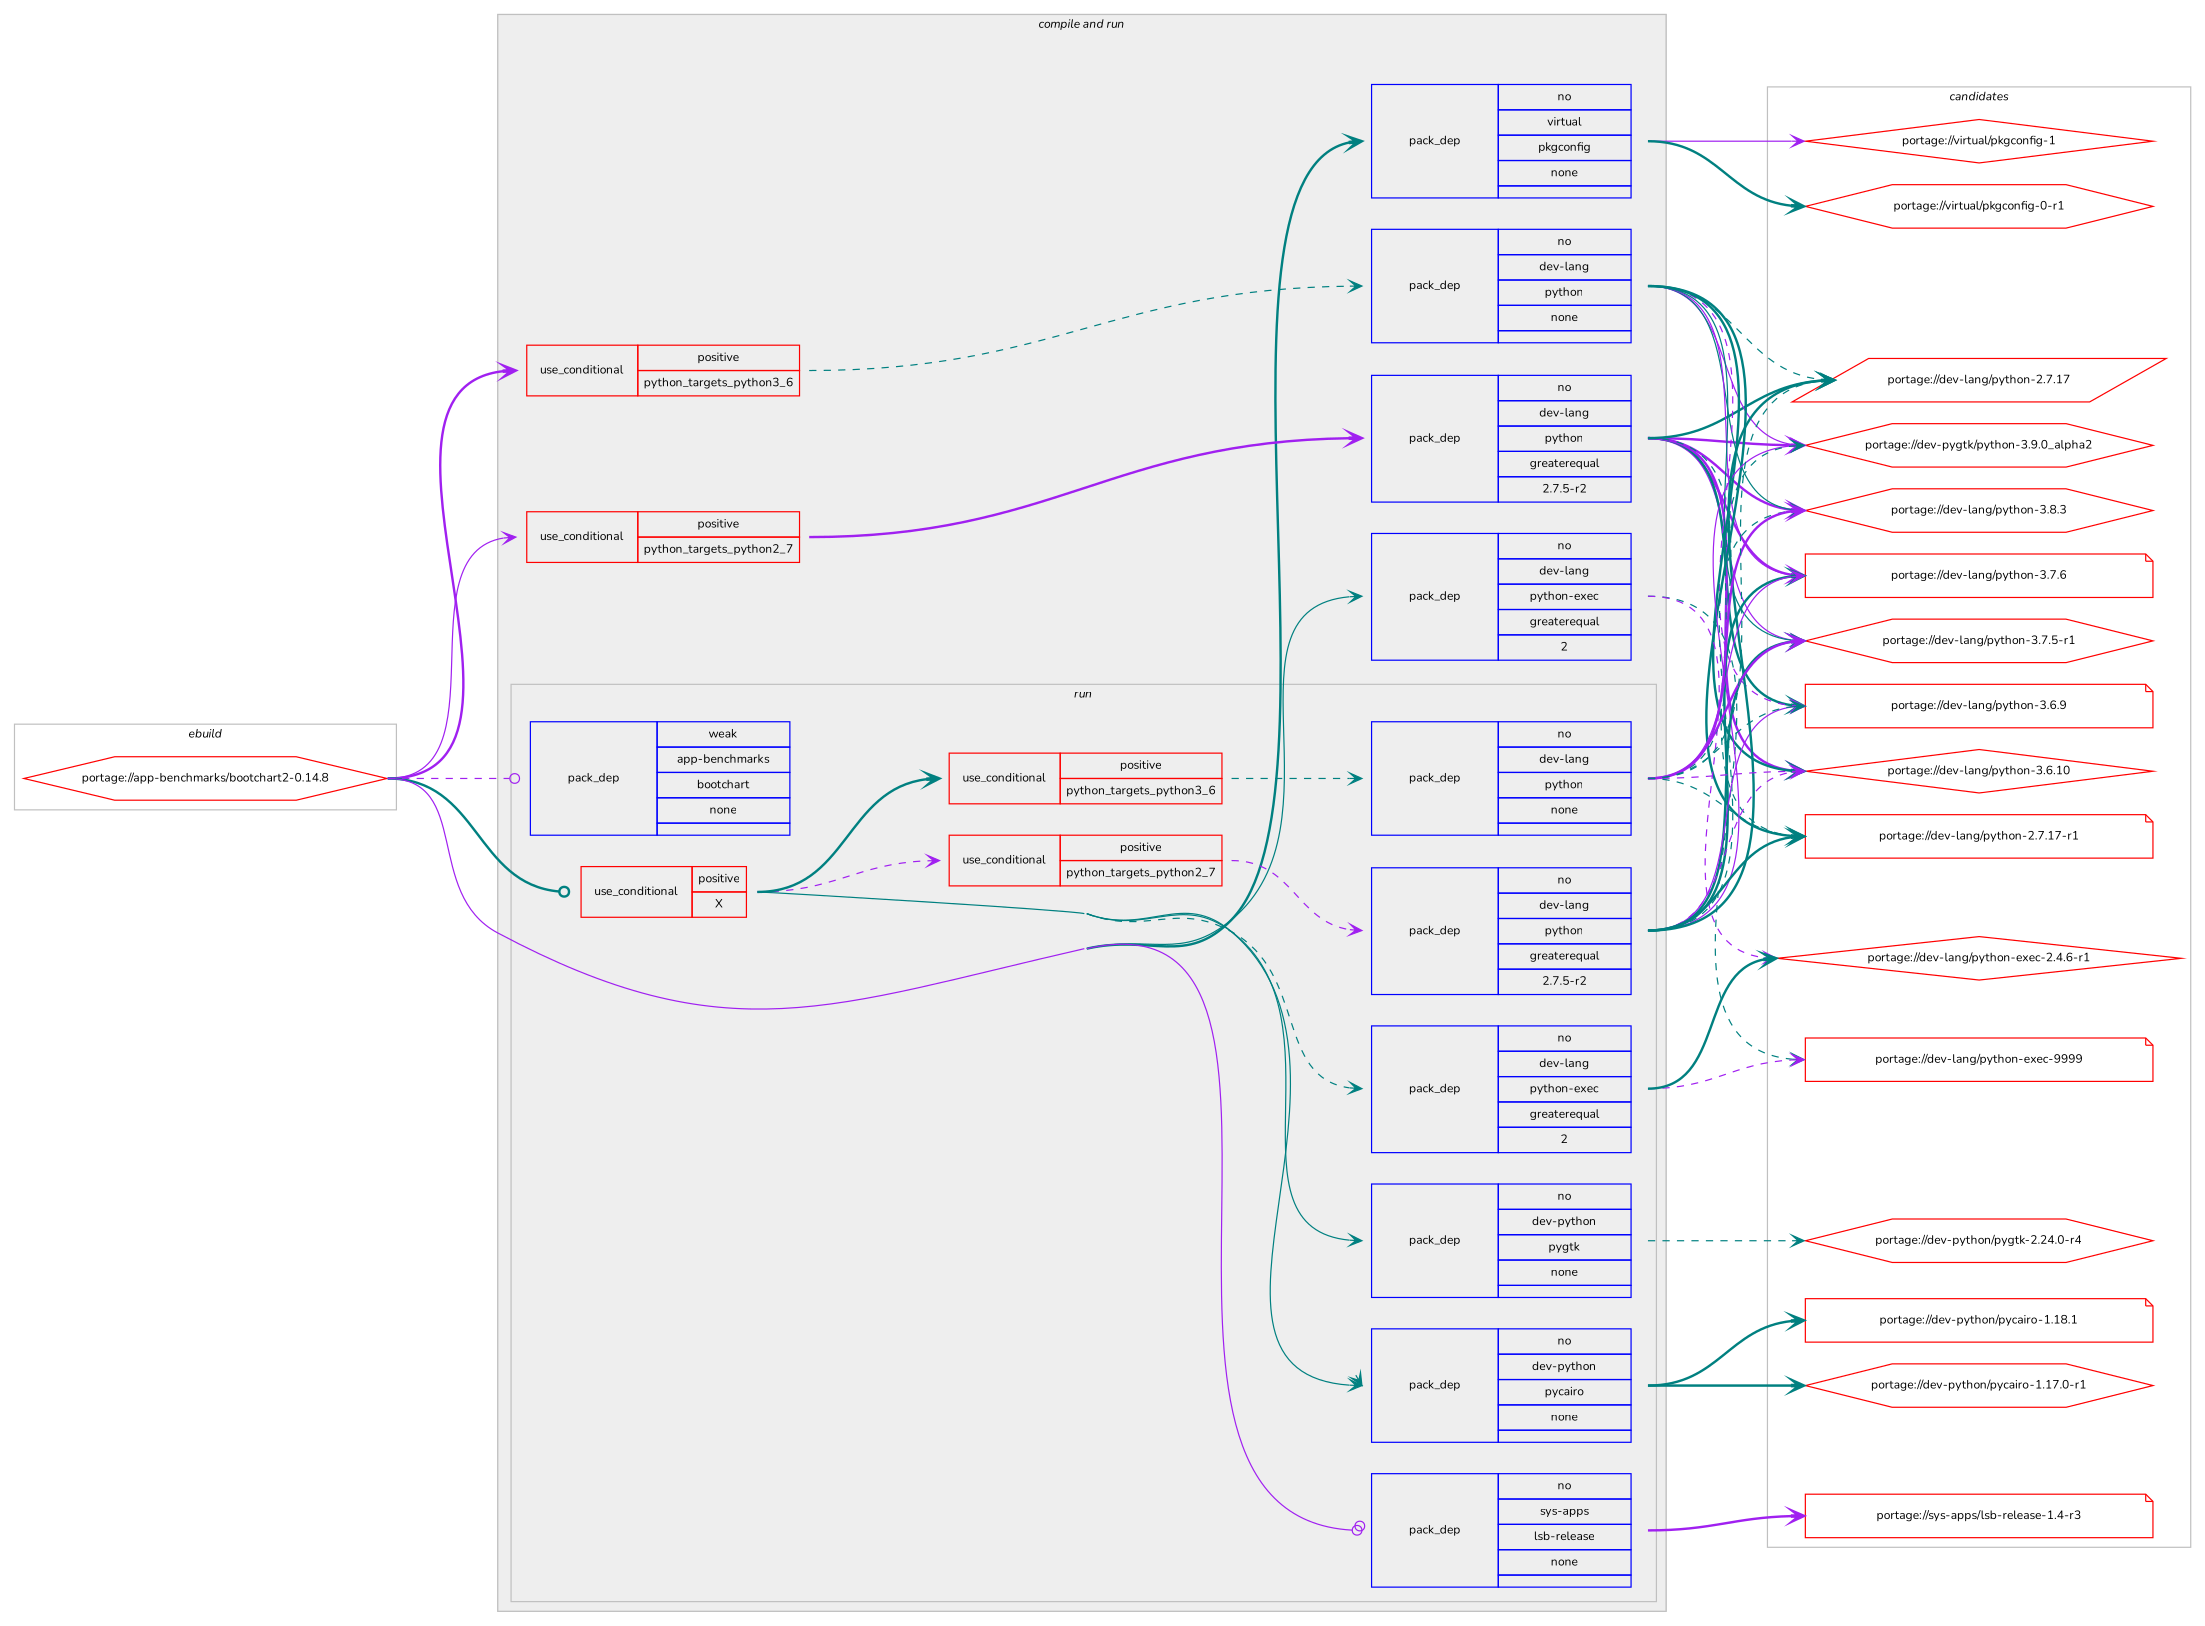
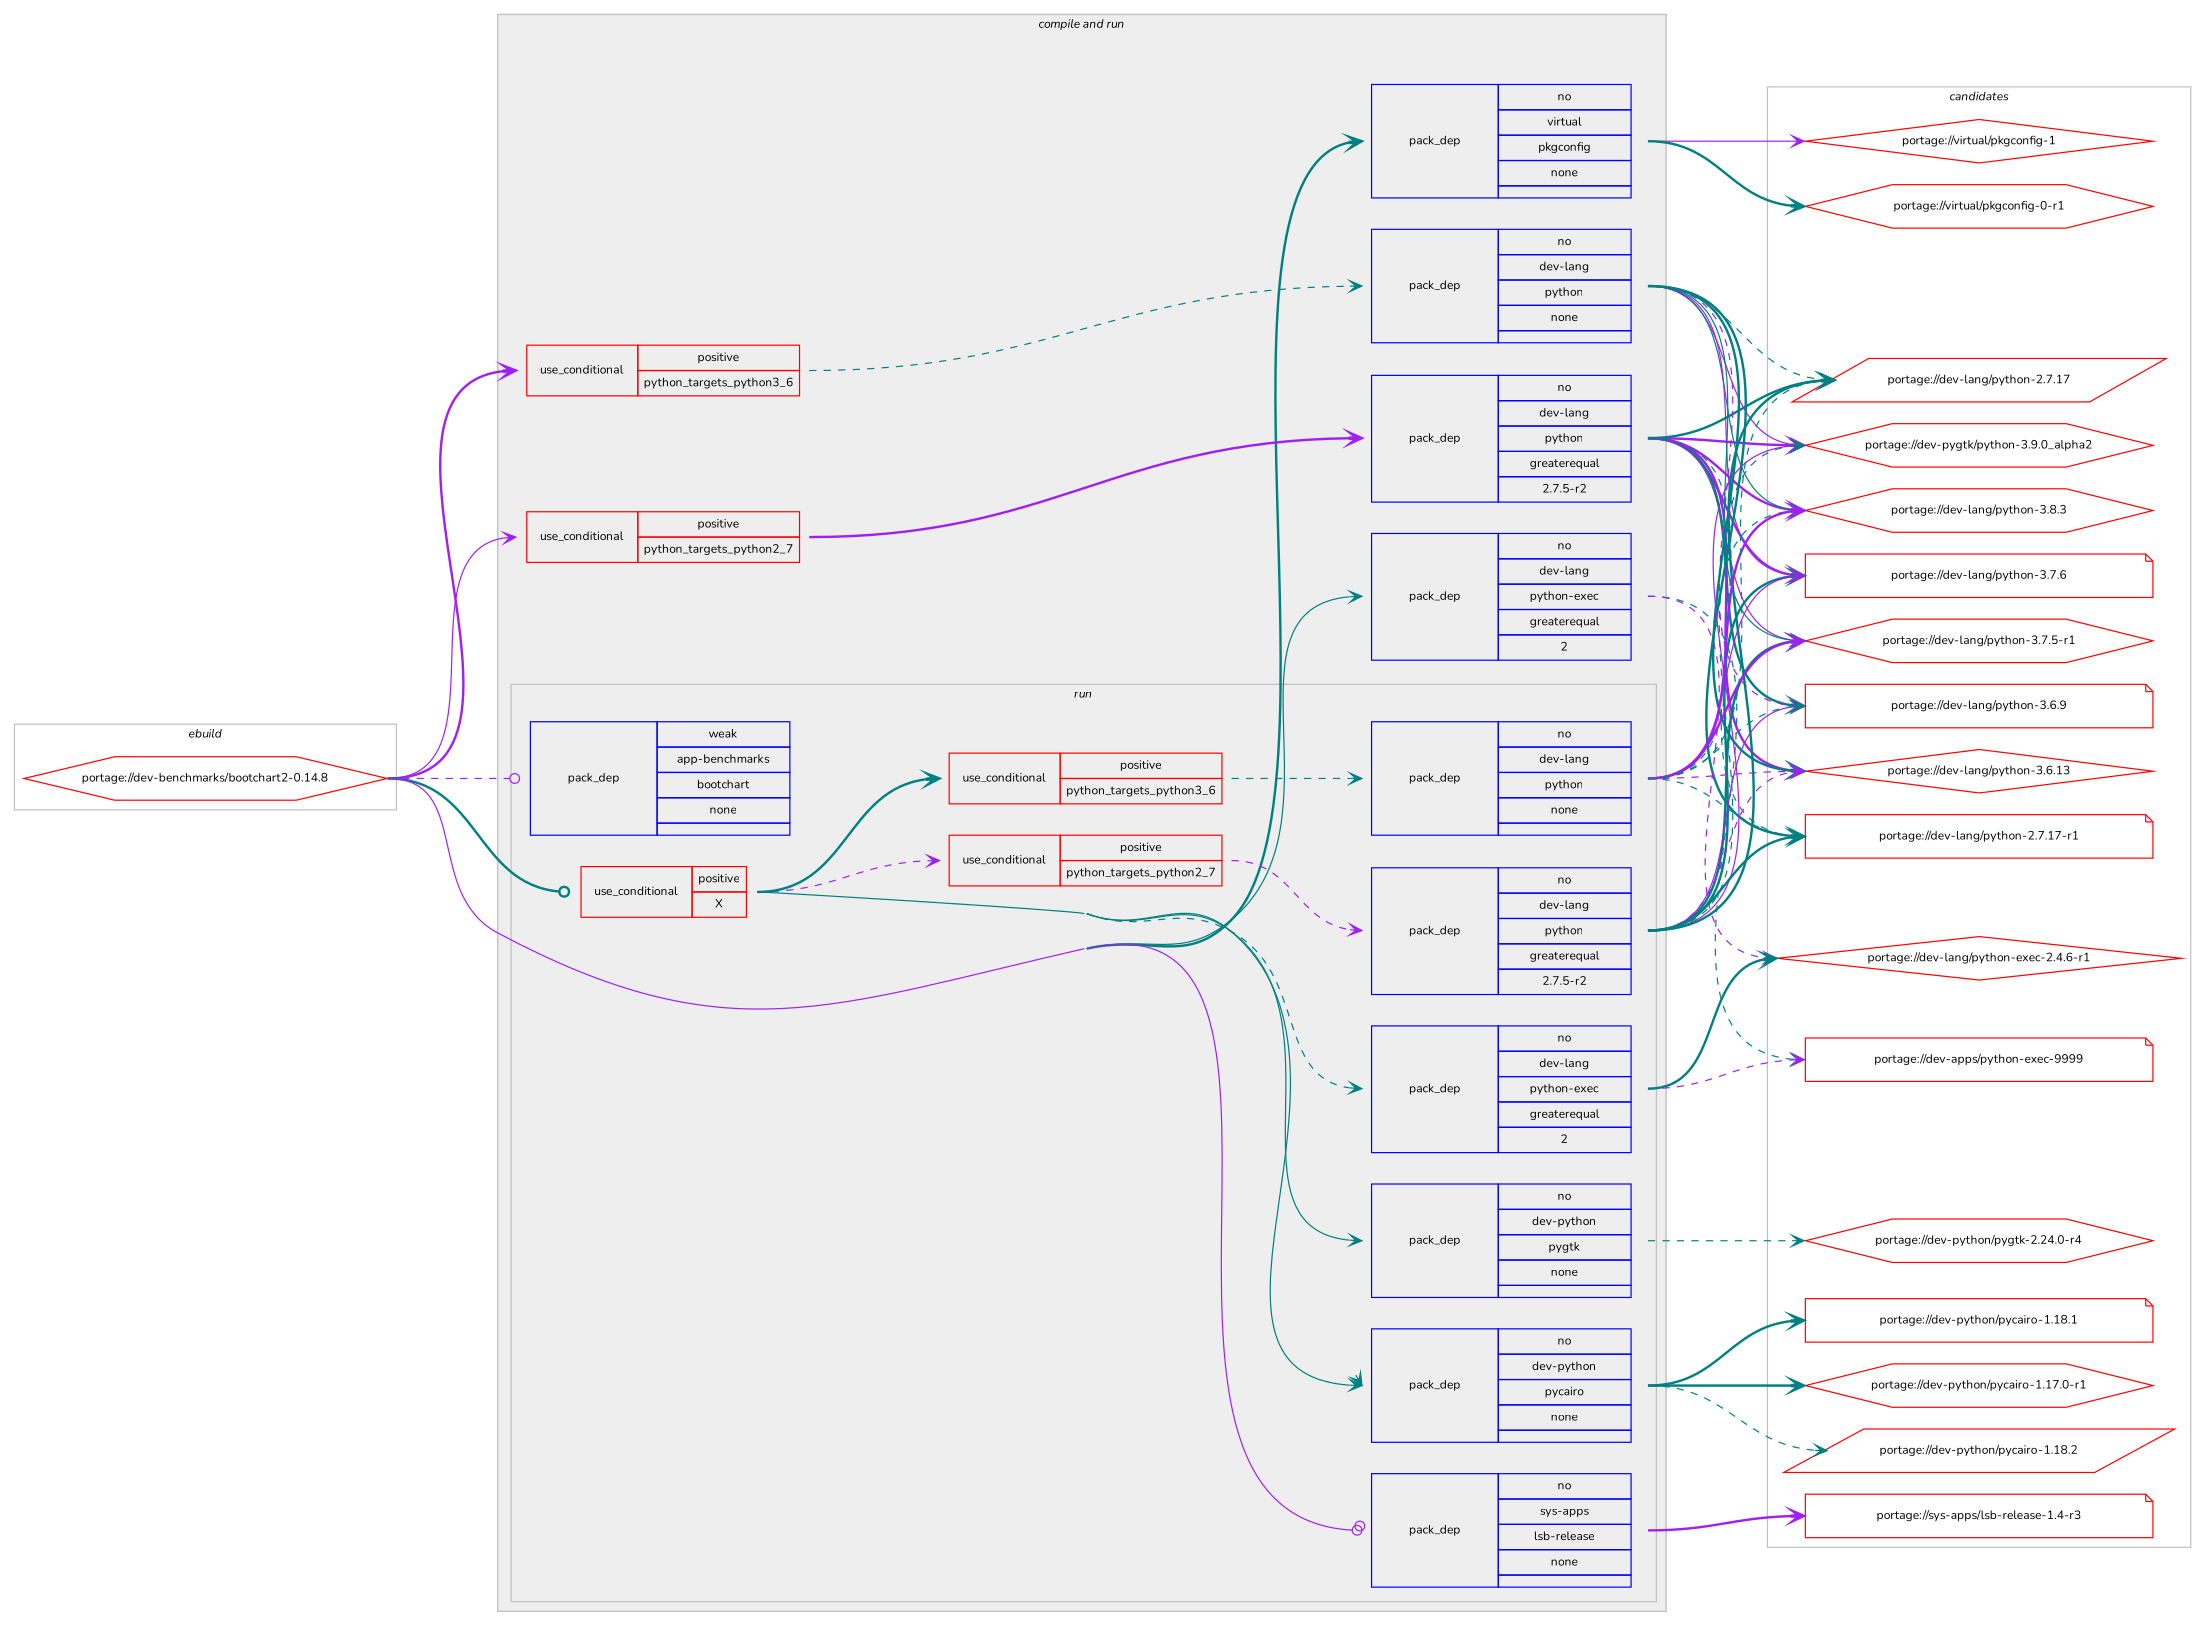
(1979, 771) -> (1979, 771)
(205, 778) -> (205, 778)
(1979, 1060) -> (1979, 1060)
none -> (1979, 1451)
